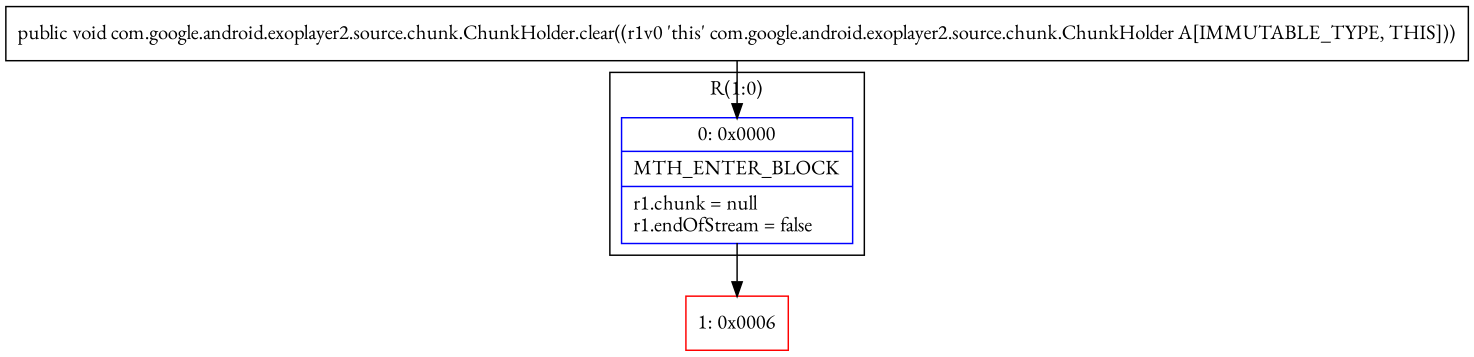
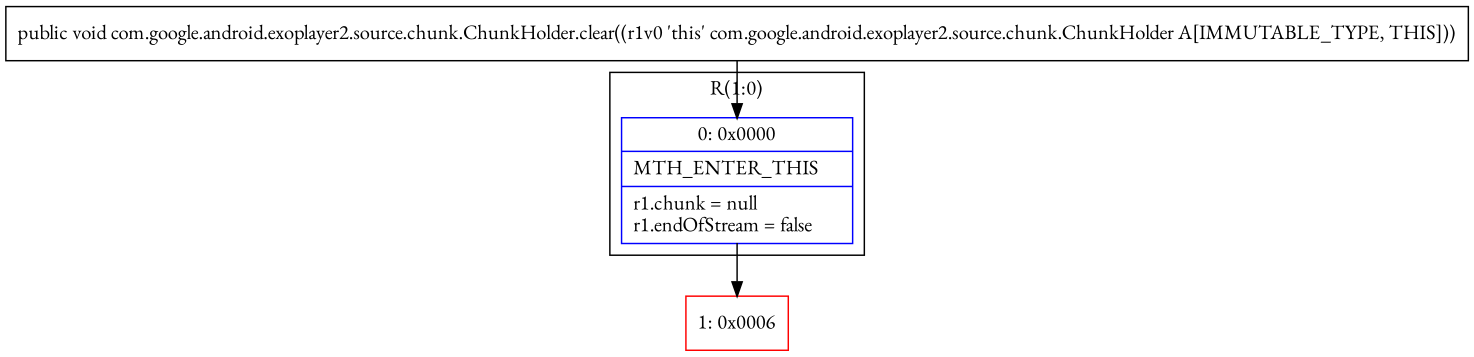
(737, 168) -> (726, 168)
